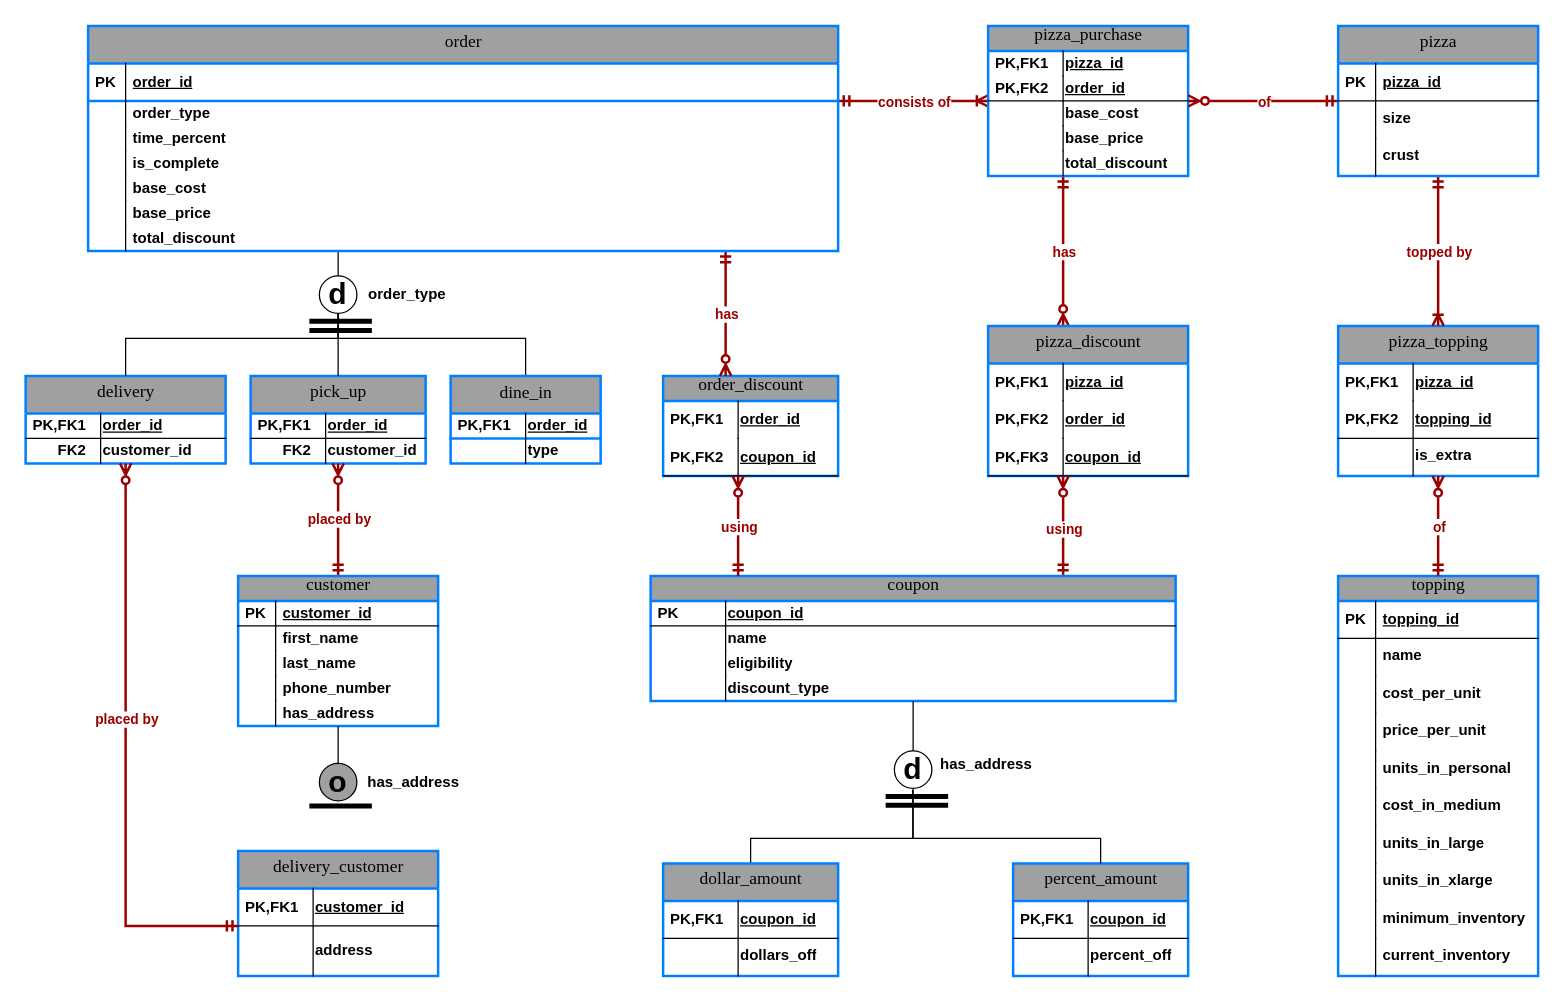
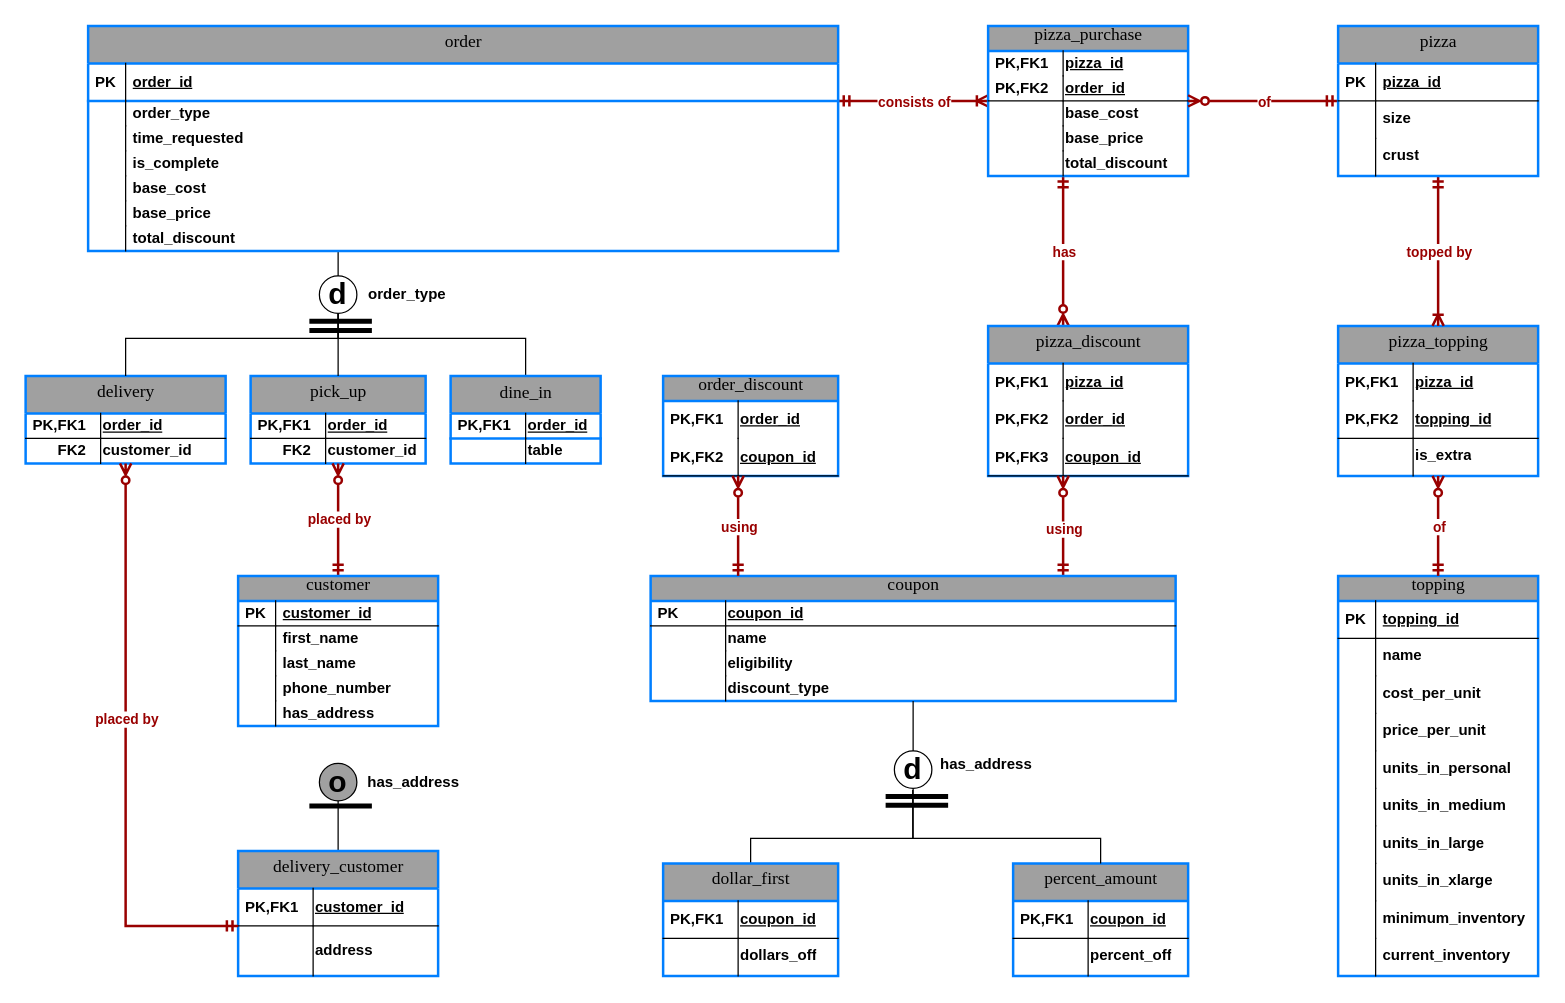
(182, 138) -> (190, 138)
(726, 303) -> none
(545, 451) -> (547, 451)
(338, 746) -> none
(1438, 806) -> (1440, 806)
none -> (338, 826)
(751, 879) -> (751, 879)
